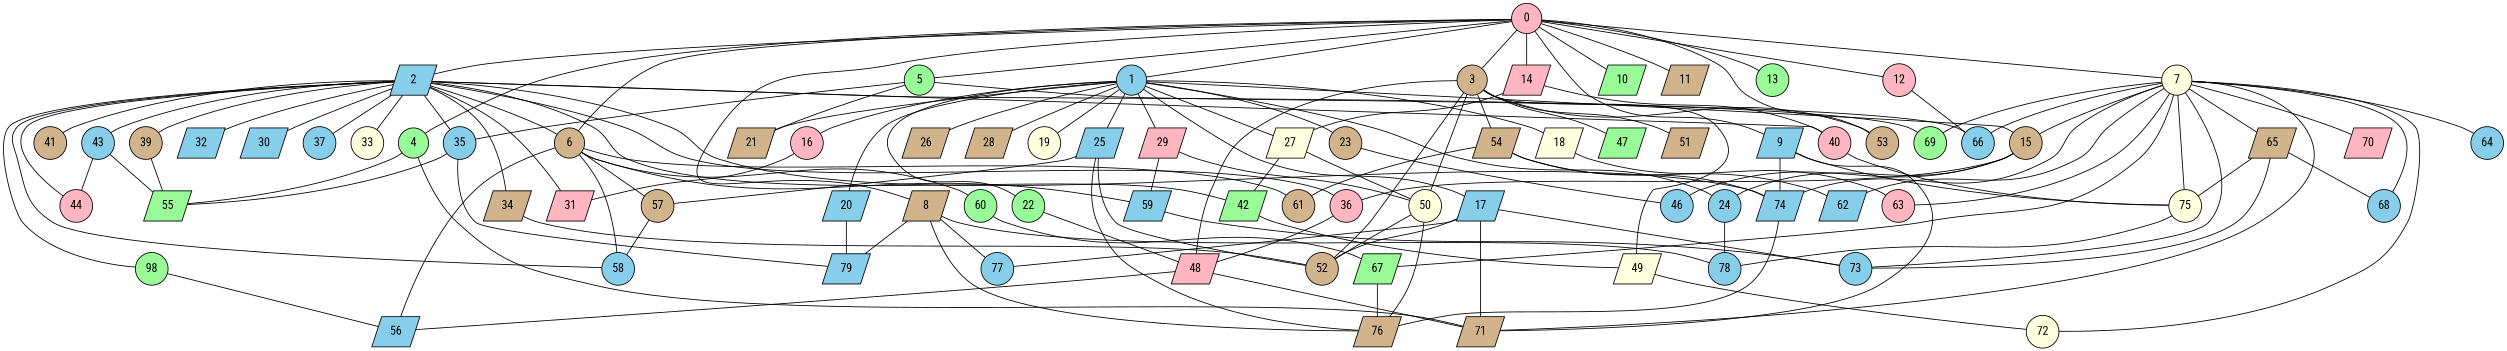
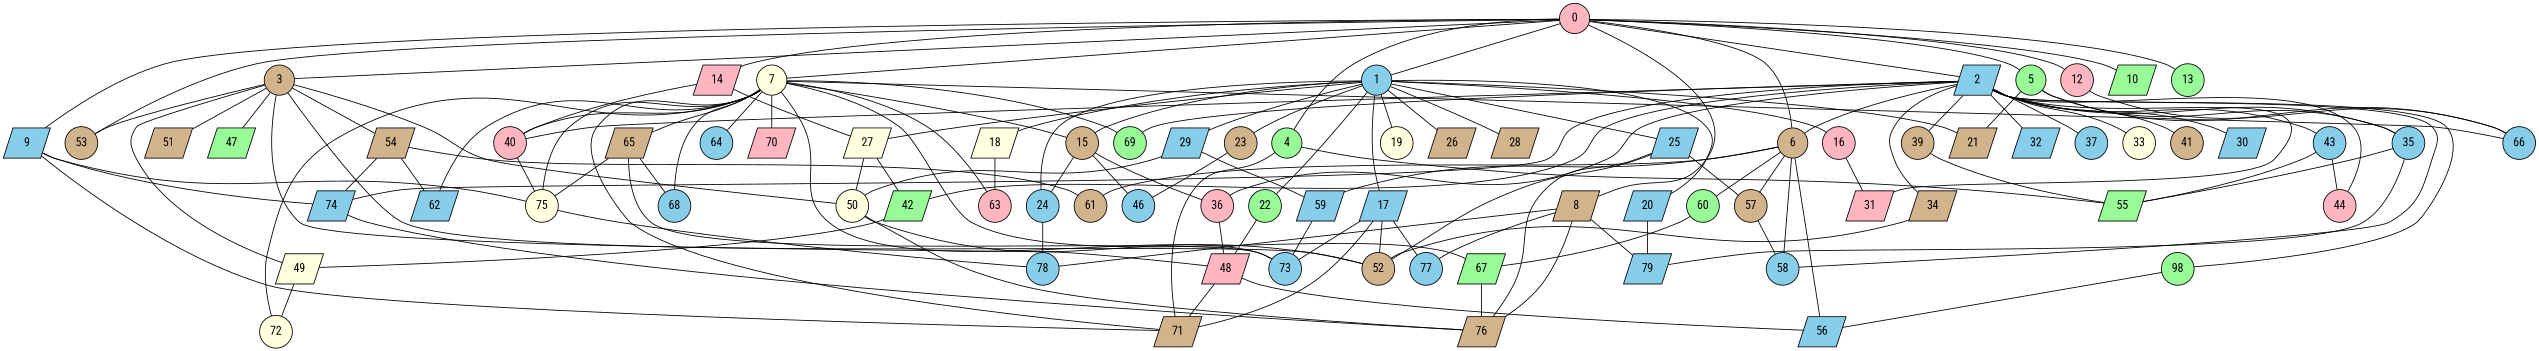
(1685, 80) -> none
(1163, 143) -> (1185, 143)
(2025, 170) -> (642, 113)
